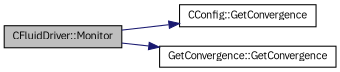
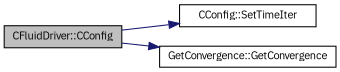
(248, 16) -> (248, 16)
(63, 37) -> (63, 37)
